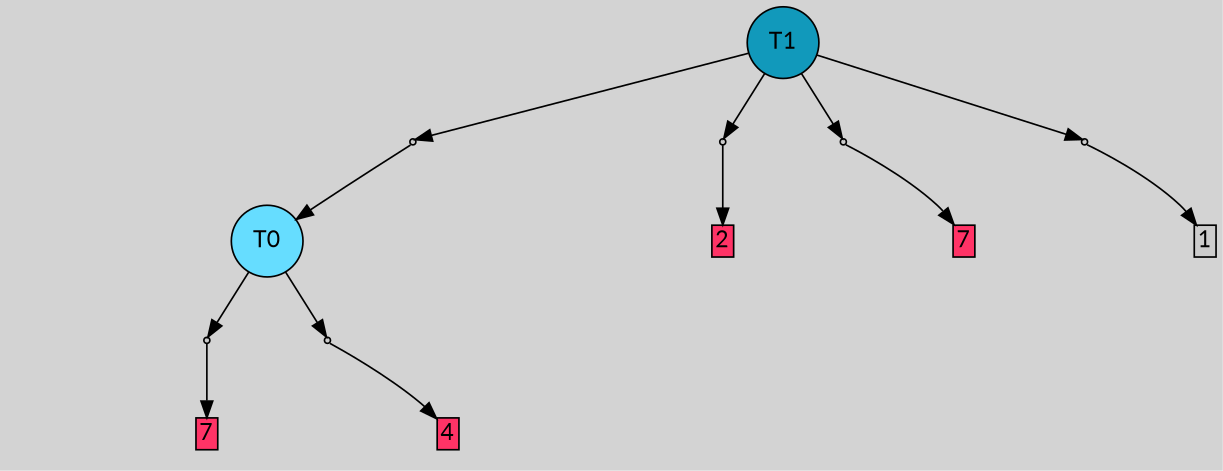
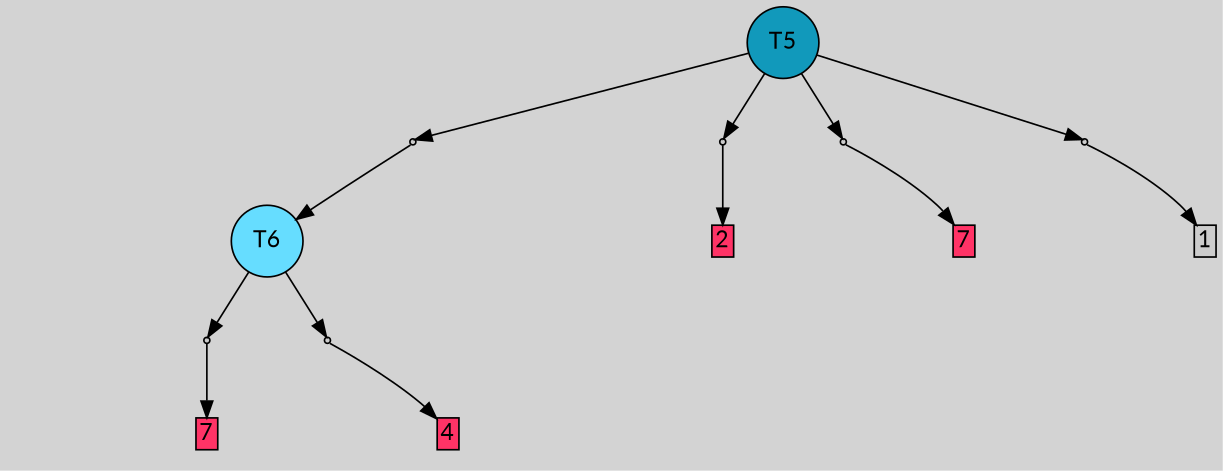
(783, 43) -> (783, 43)
(267, 241) -> (267, 241)
